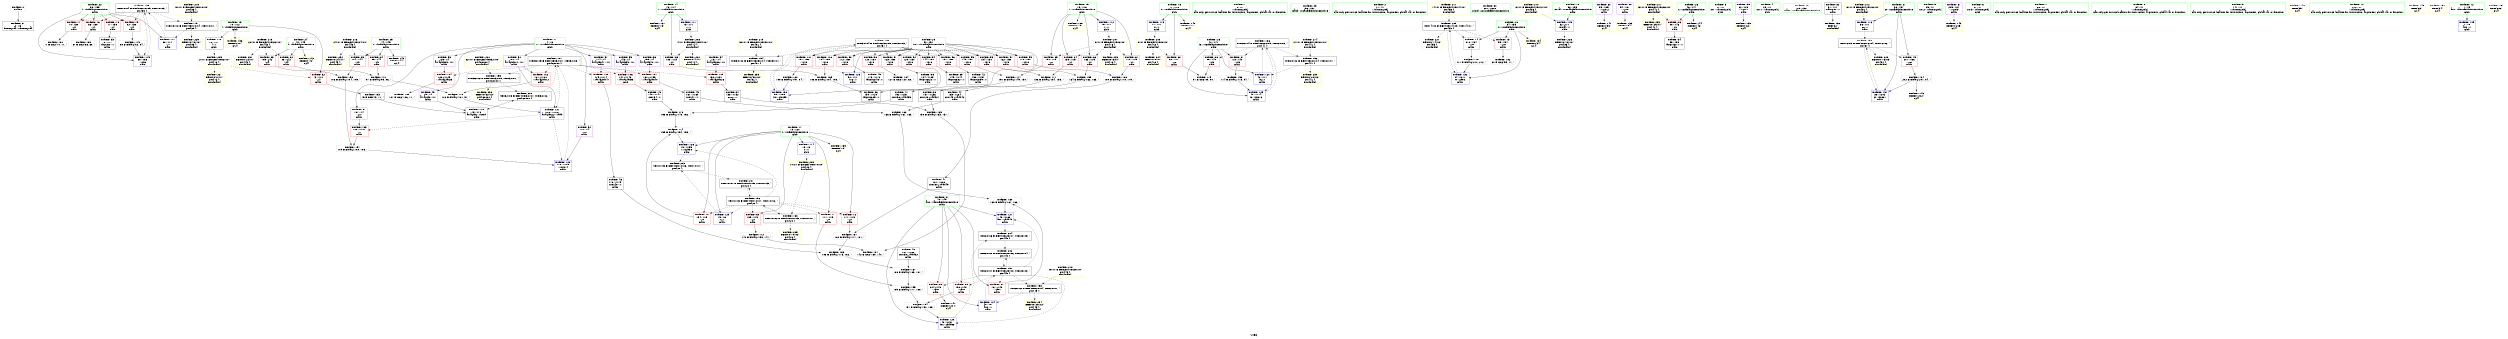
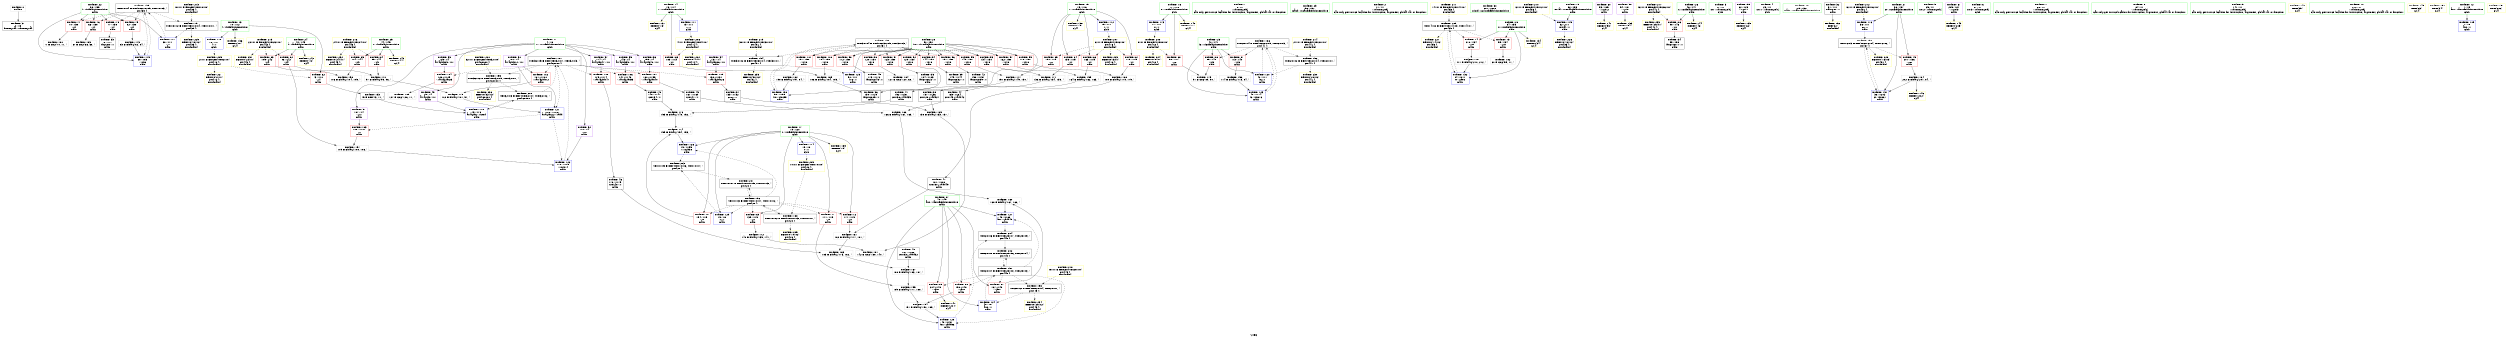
(397, 61) -> (397, 61)
(625, 82) -> (625, 82)
(346, 113) -> (297, 116)
